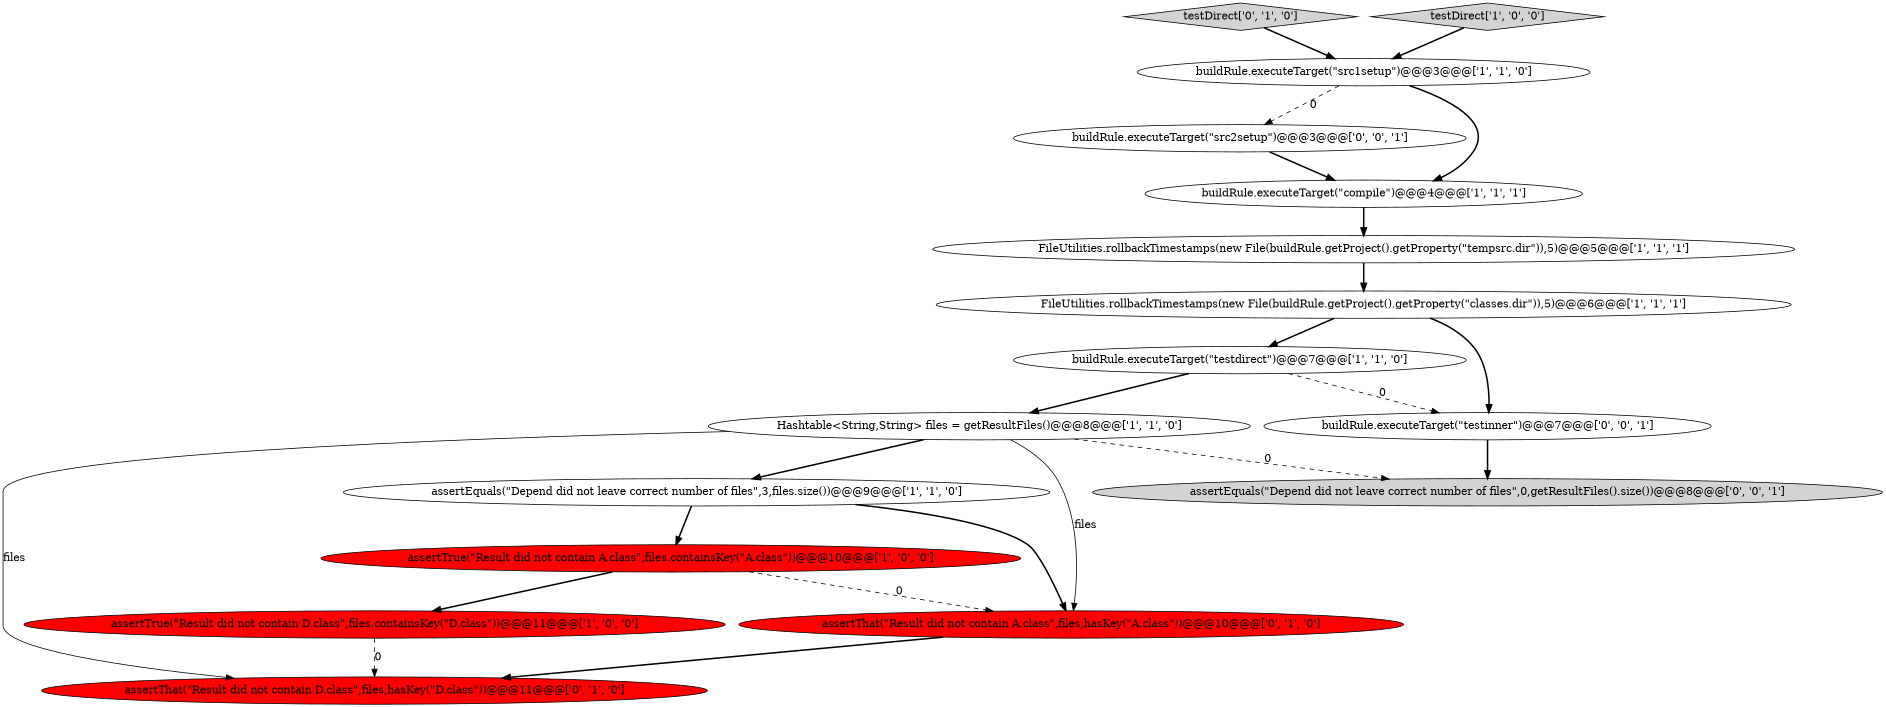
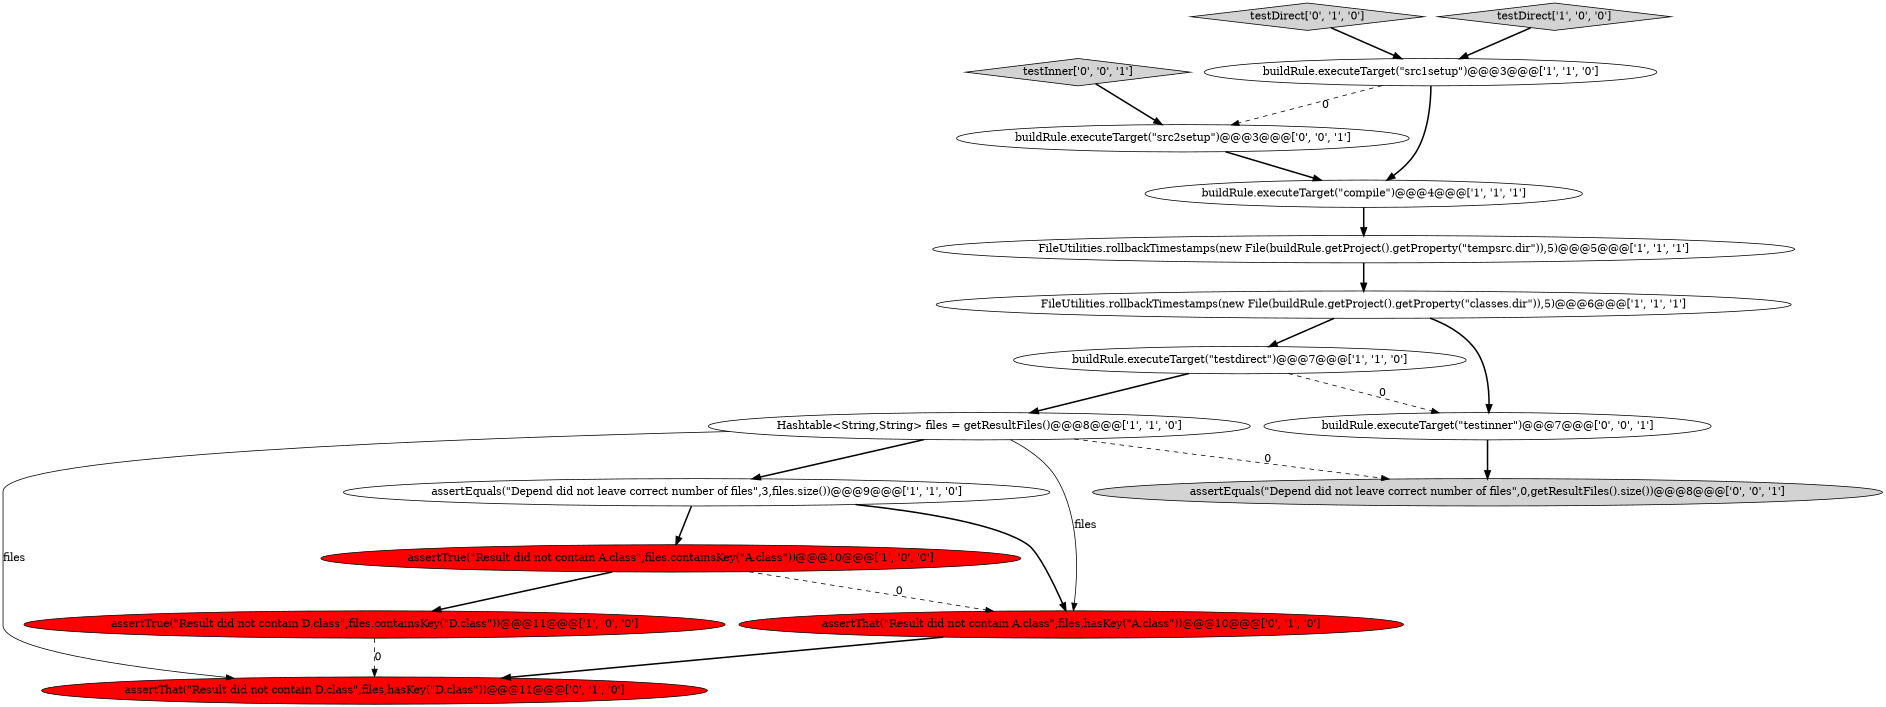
none -> (1078, 72)
